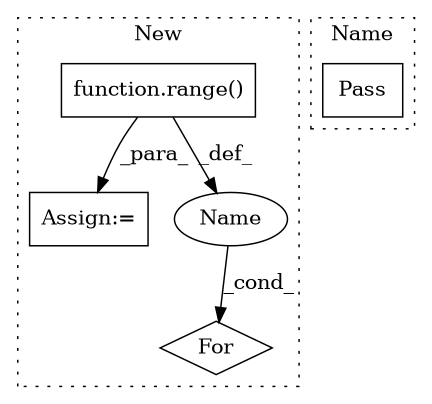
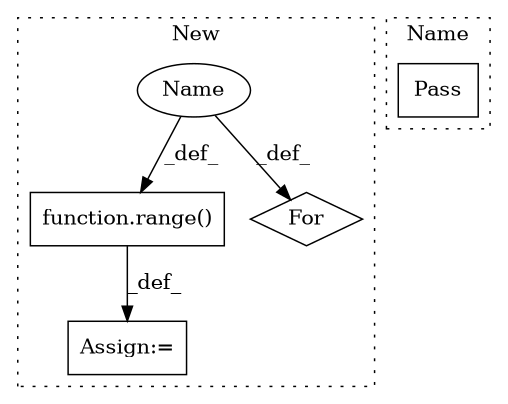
(191, 149) -> (164, 148)
(154, 155) -> (155, 284)
(259, 284) -> (284, 155)
